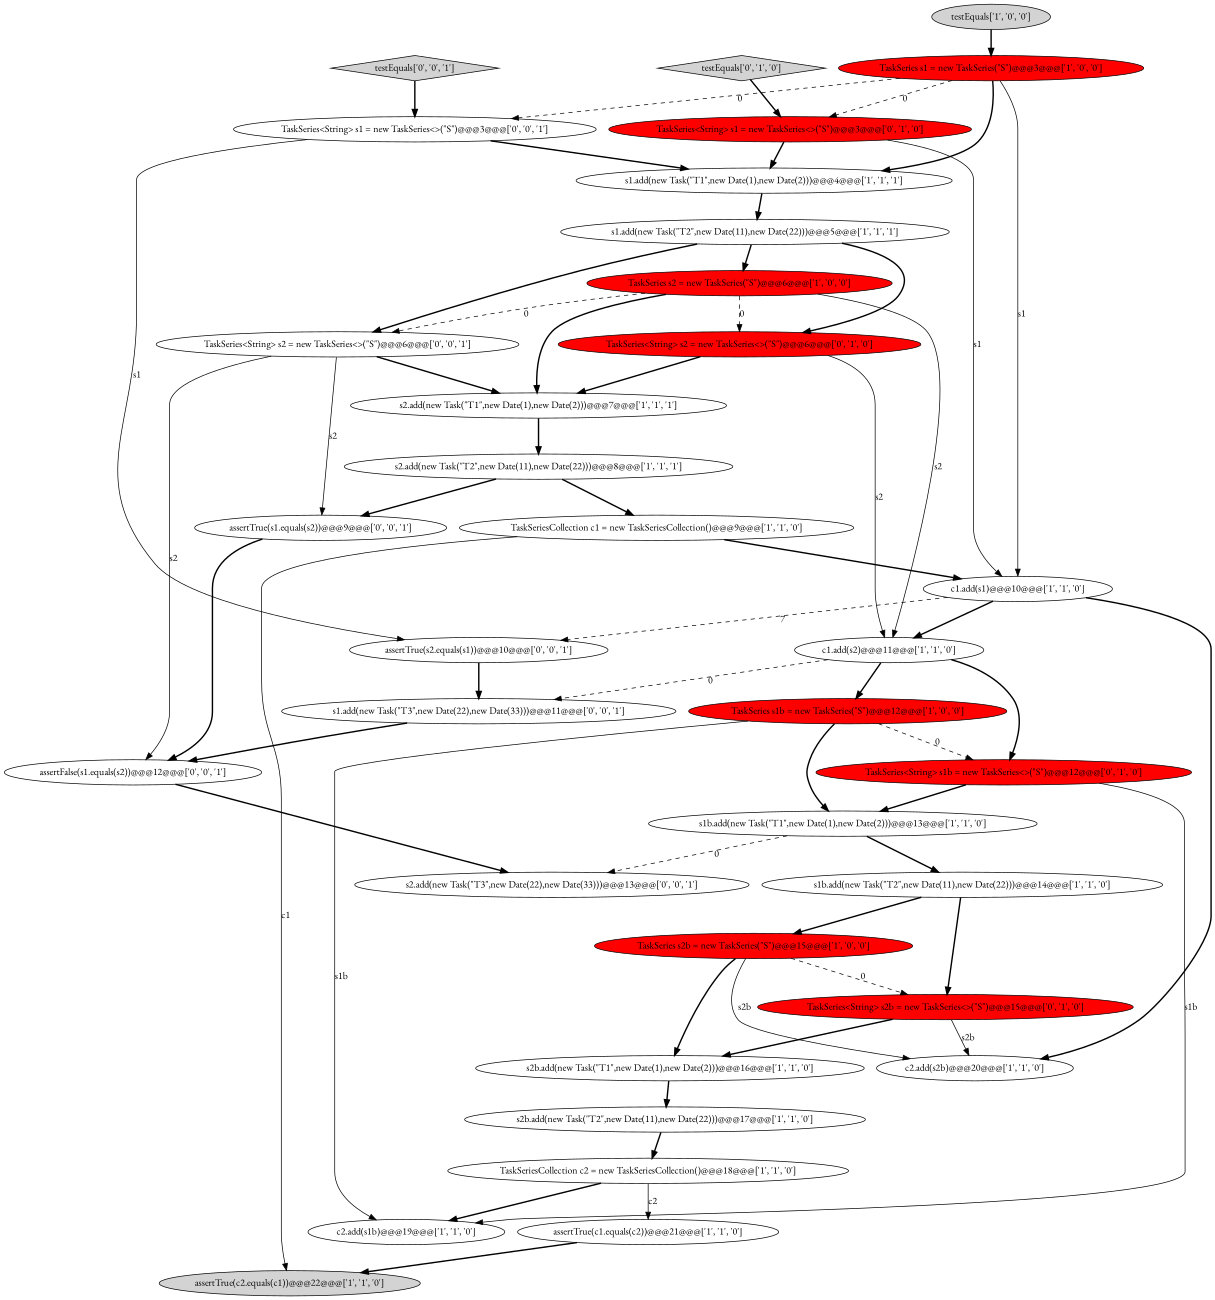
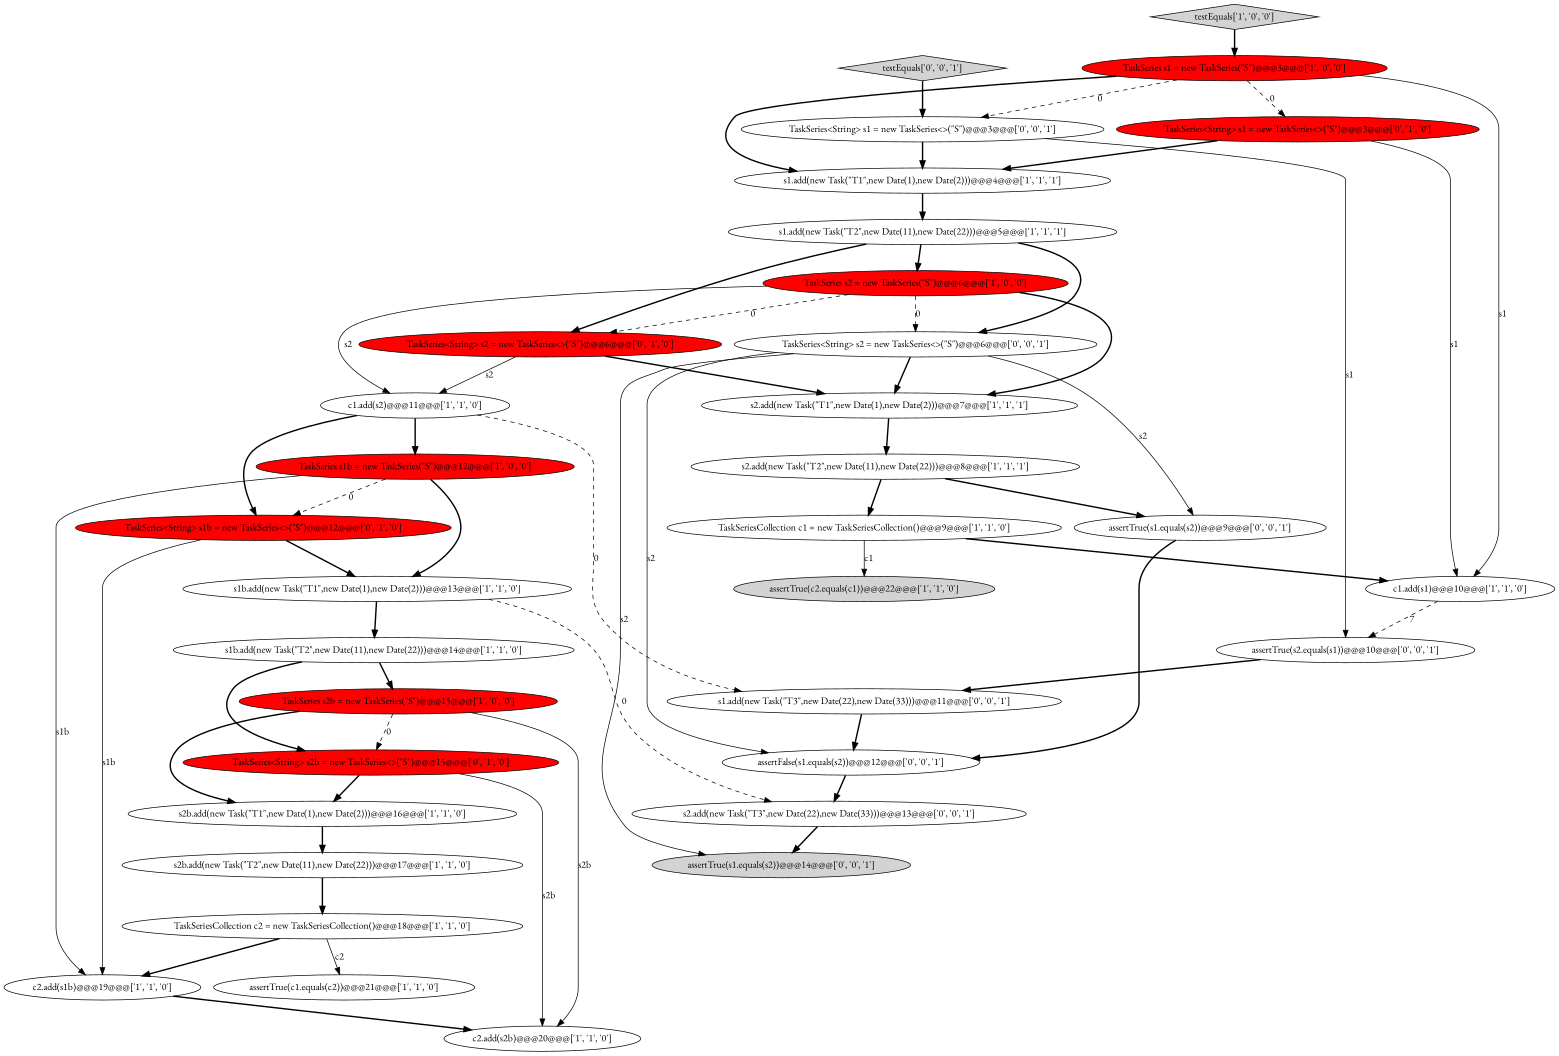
(991, 17) -> (1235, 17)
(742, 68) -> none
(957, 618) -> none
(1211, 826) -> (319, 1013)
none -> (781, 865)
(473, 1257) -> none
